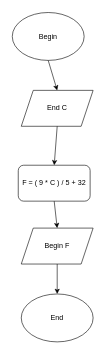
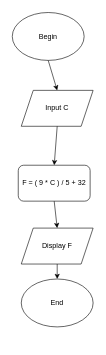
(57, 108) -> (57, 108)
(57, 246) -> (57, 246)
(57, 318) -> (57, 303)
